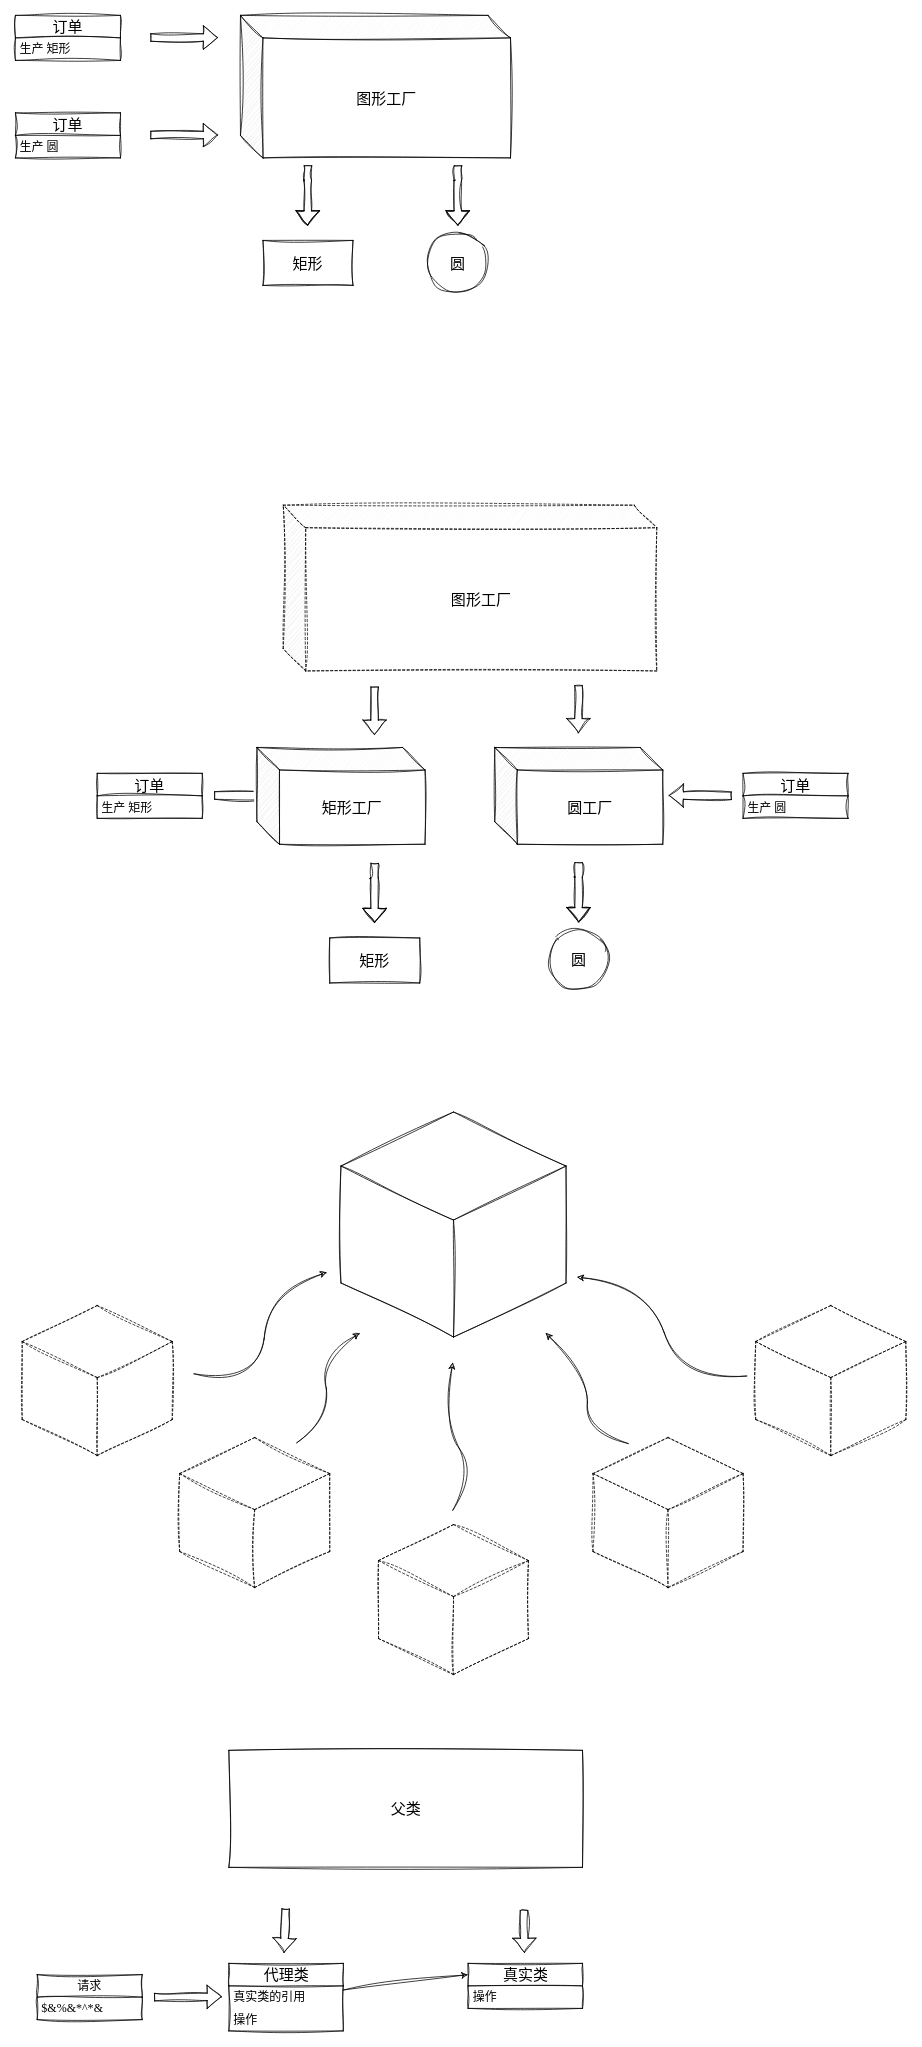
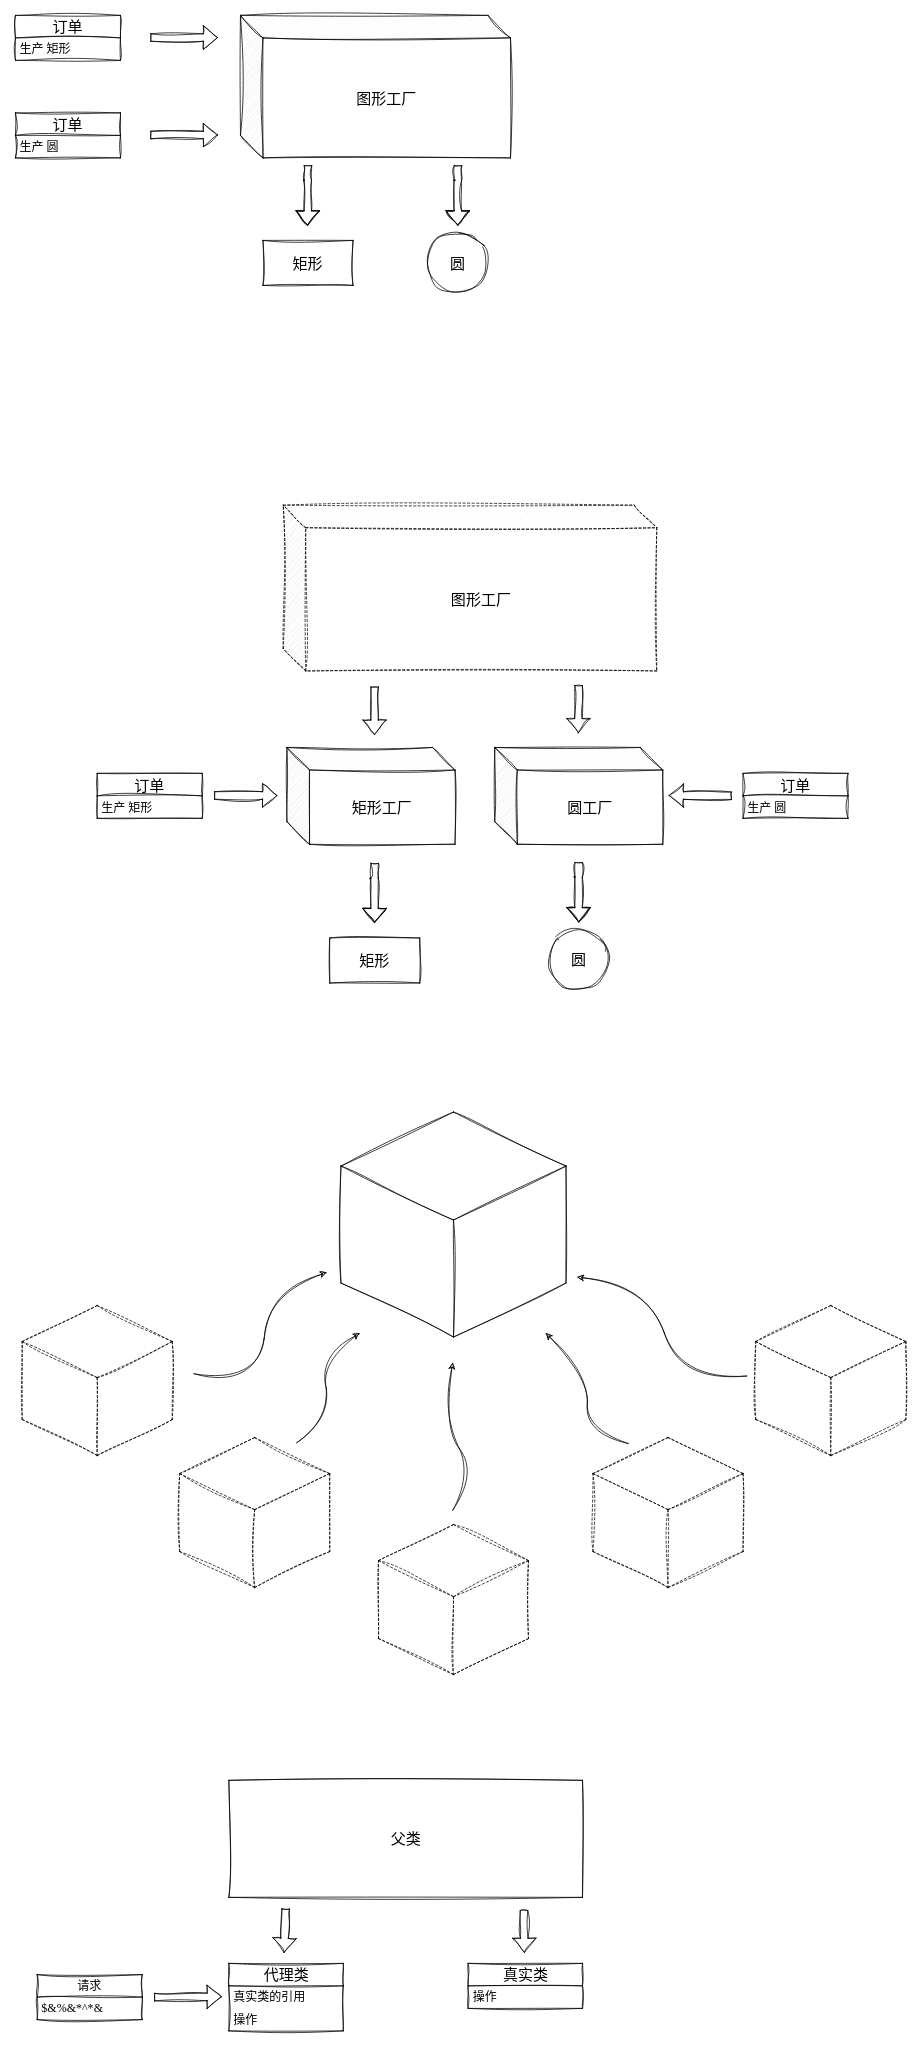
(341, 796) -> (371, 796)
(406, 1809) -> (406, 1839)
(403, 1982) -> none
